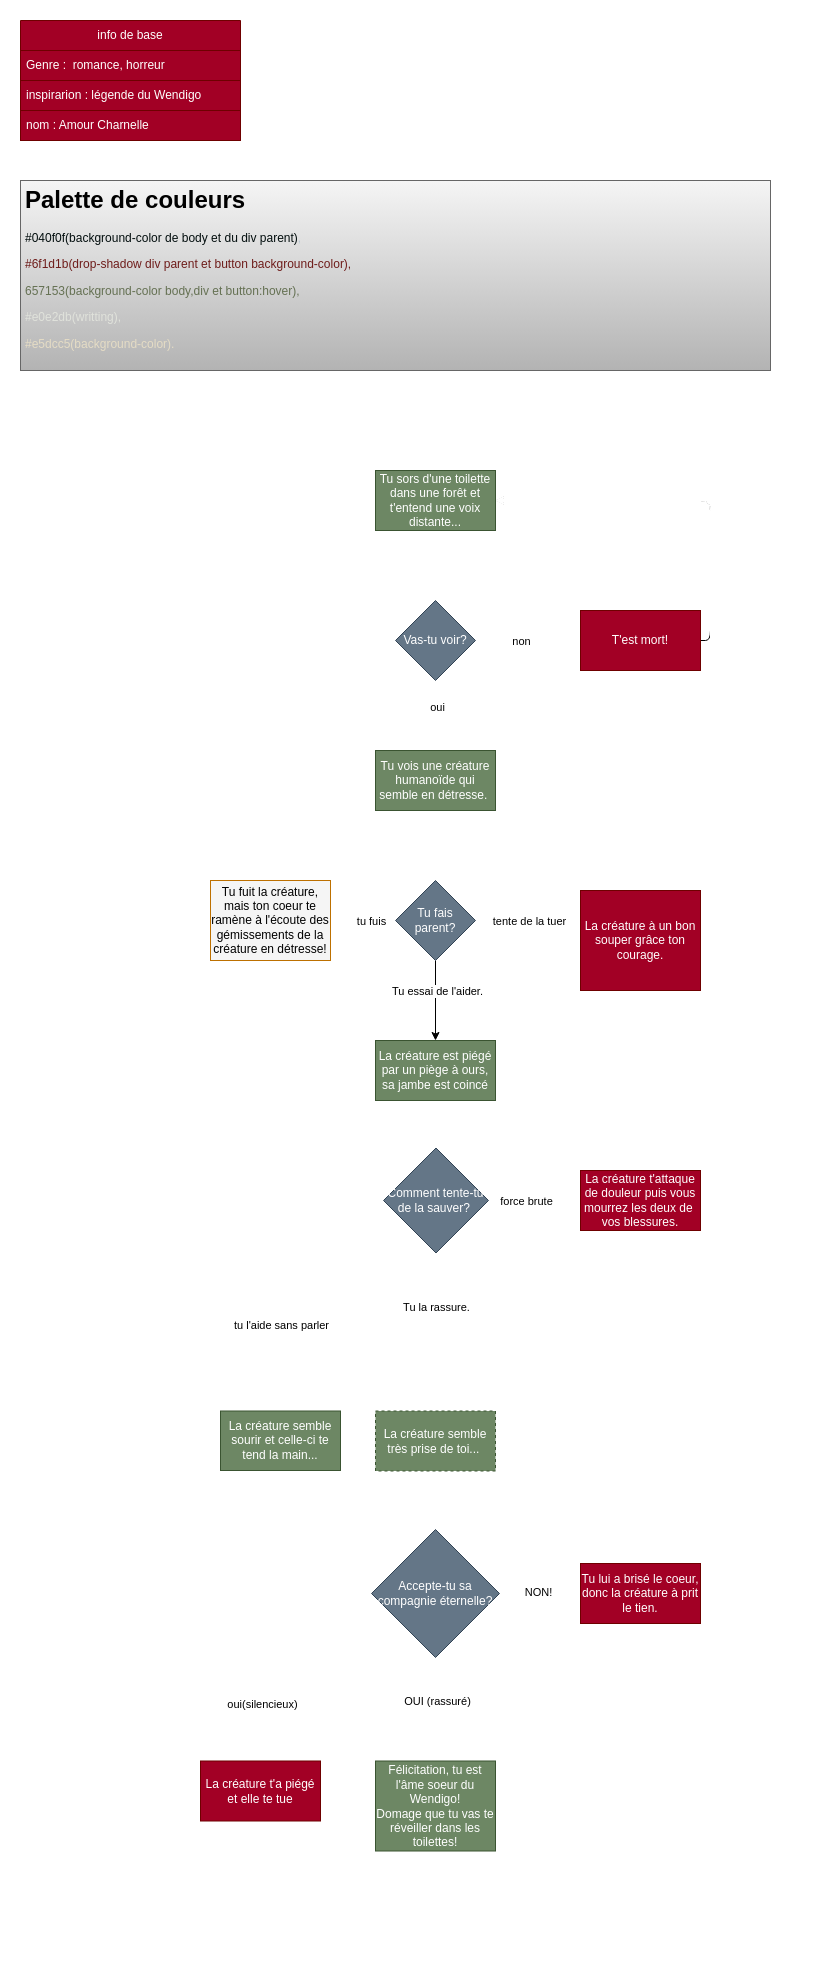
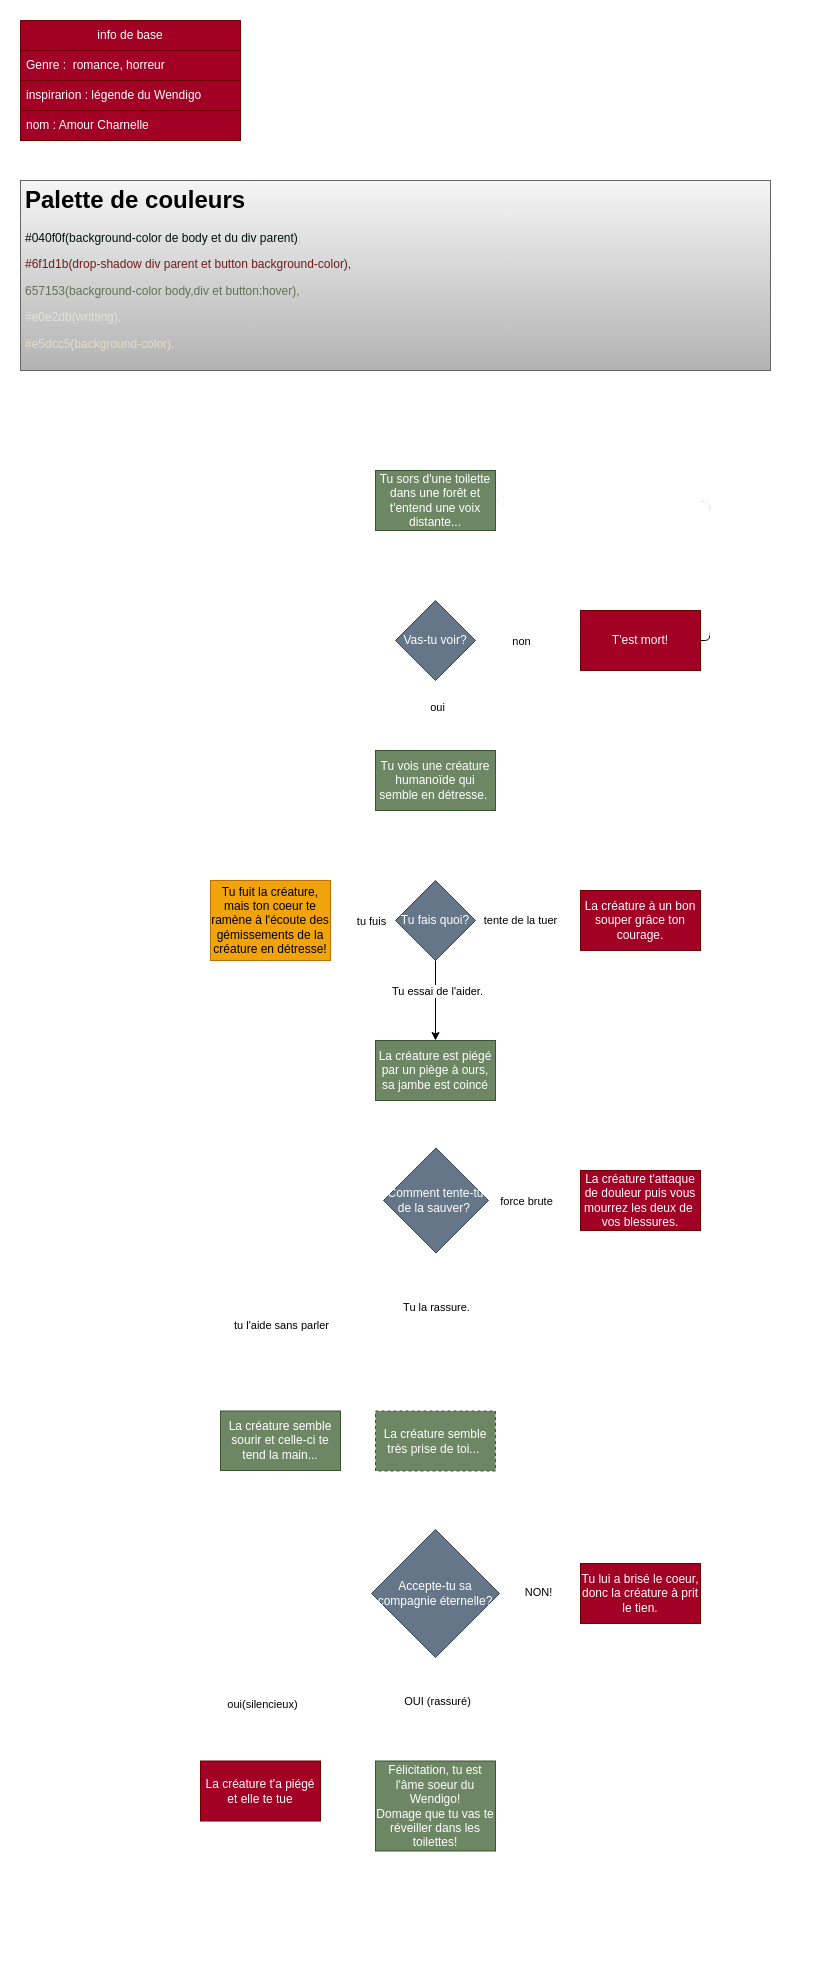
(271, 921) -> (271, 921)
(436, 921) -> (436, 921)
(641, 941) -> (641, 921)
